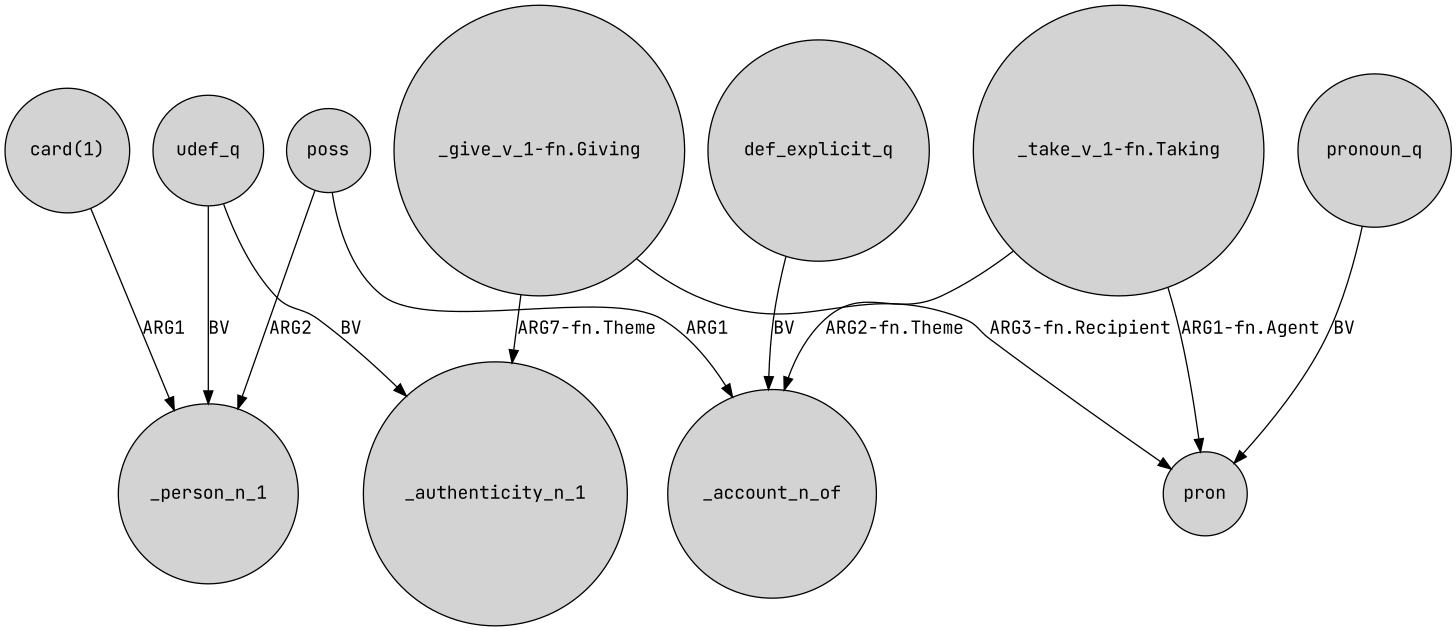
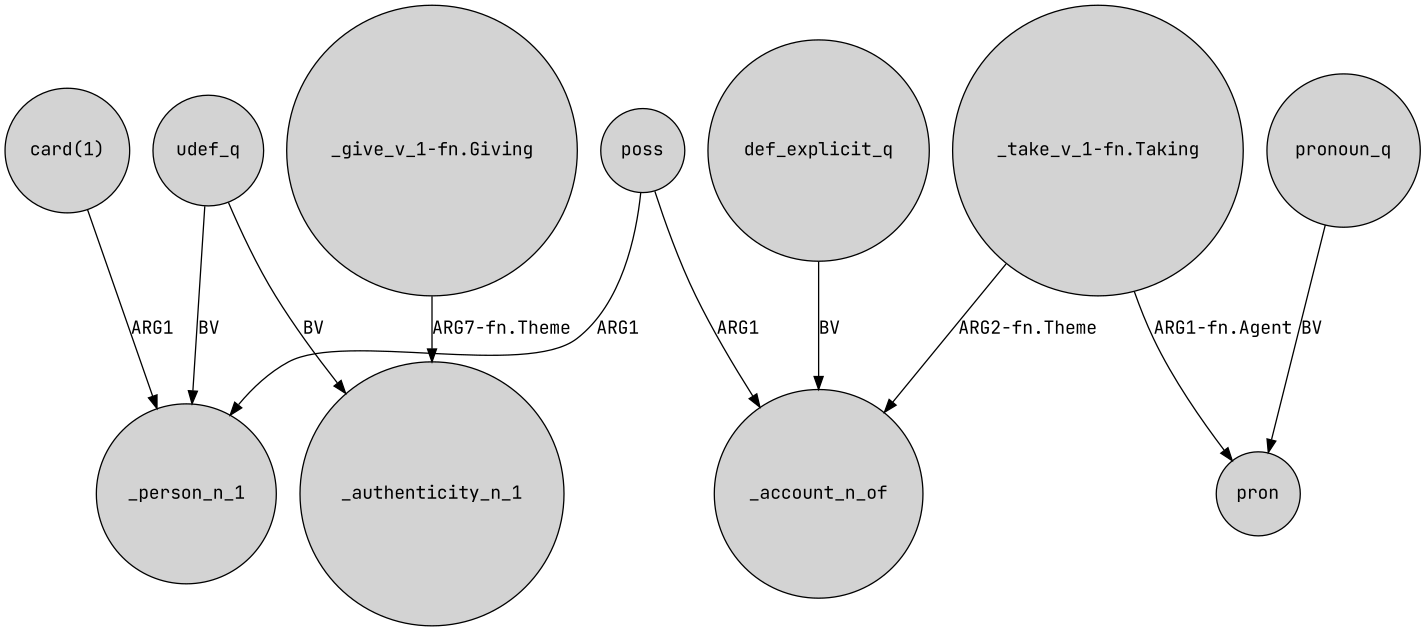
(930, 309) -> none
(291, 329) -> (618, 329)
